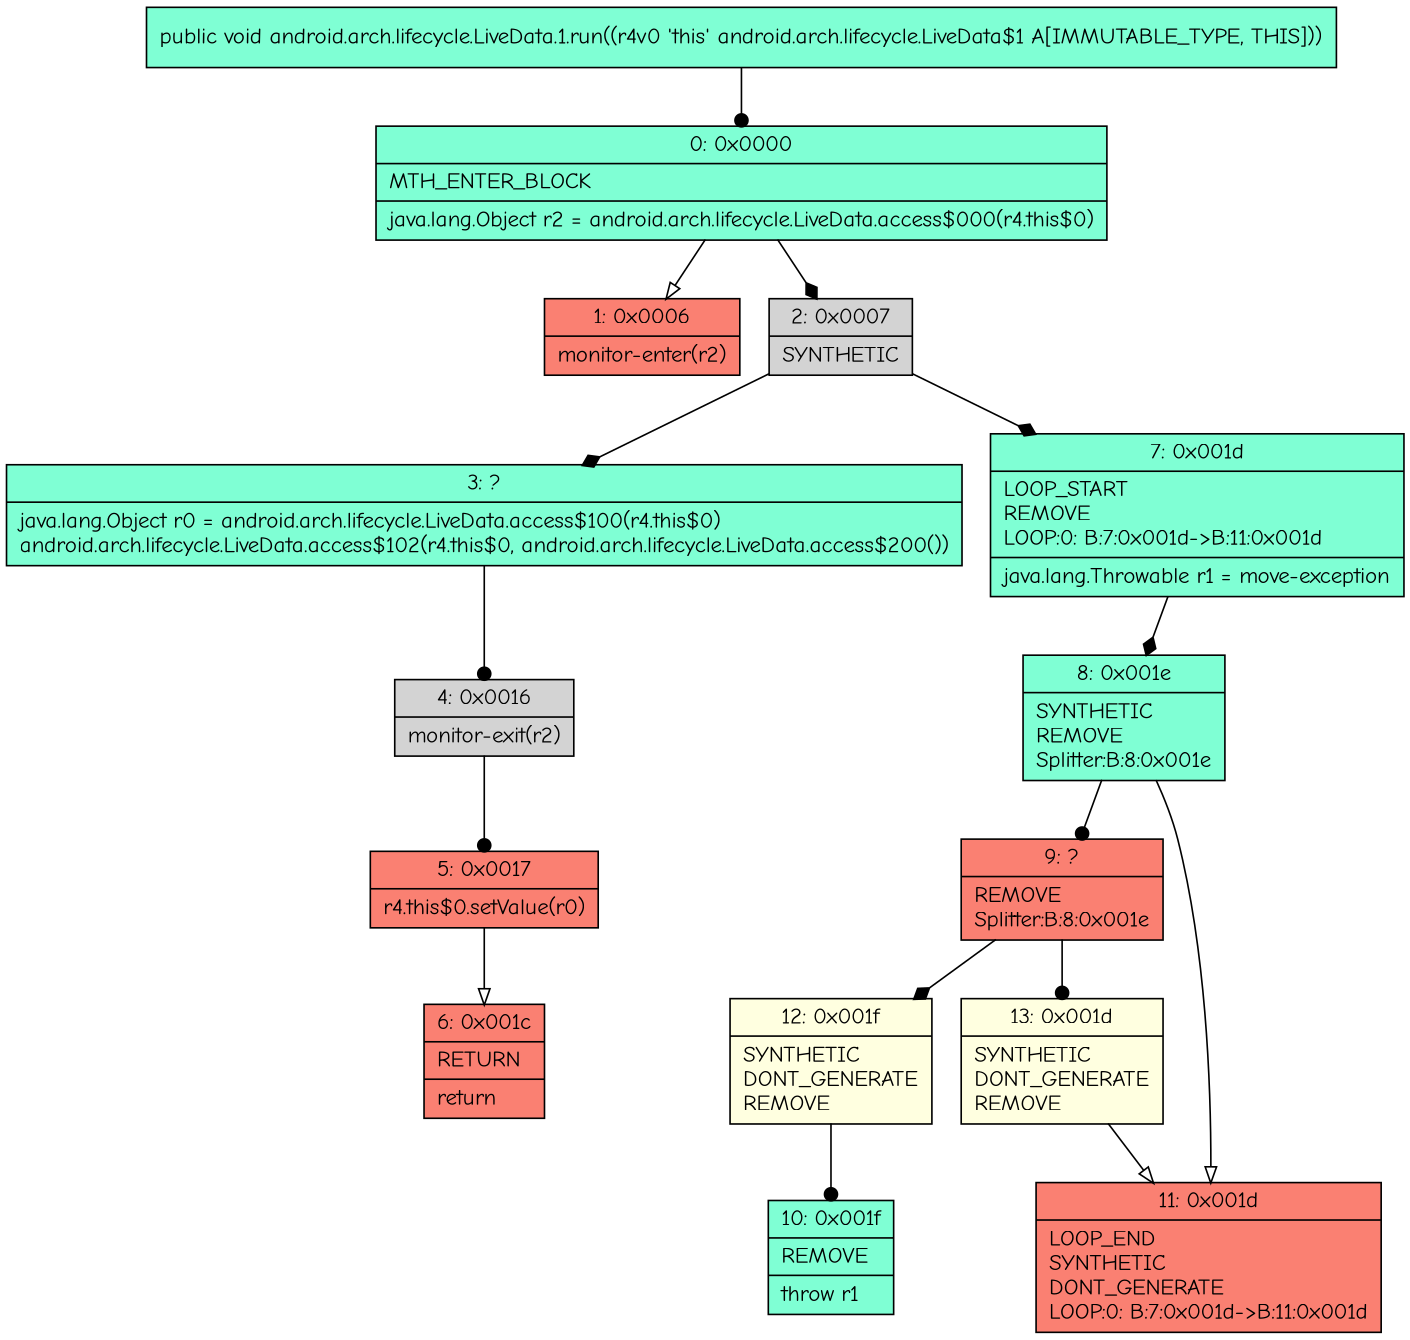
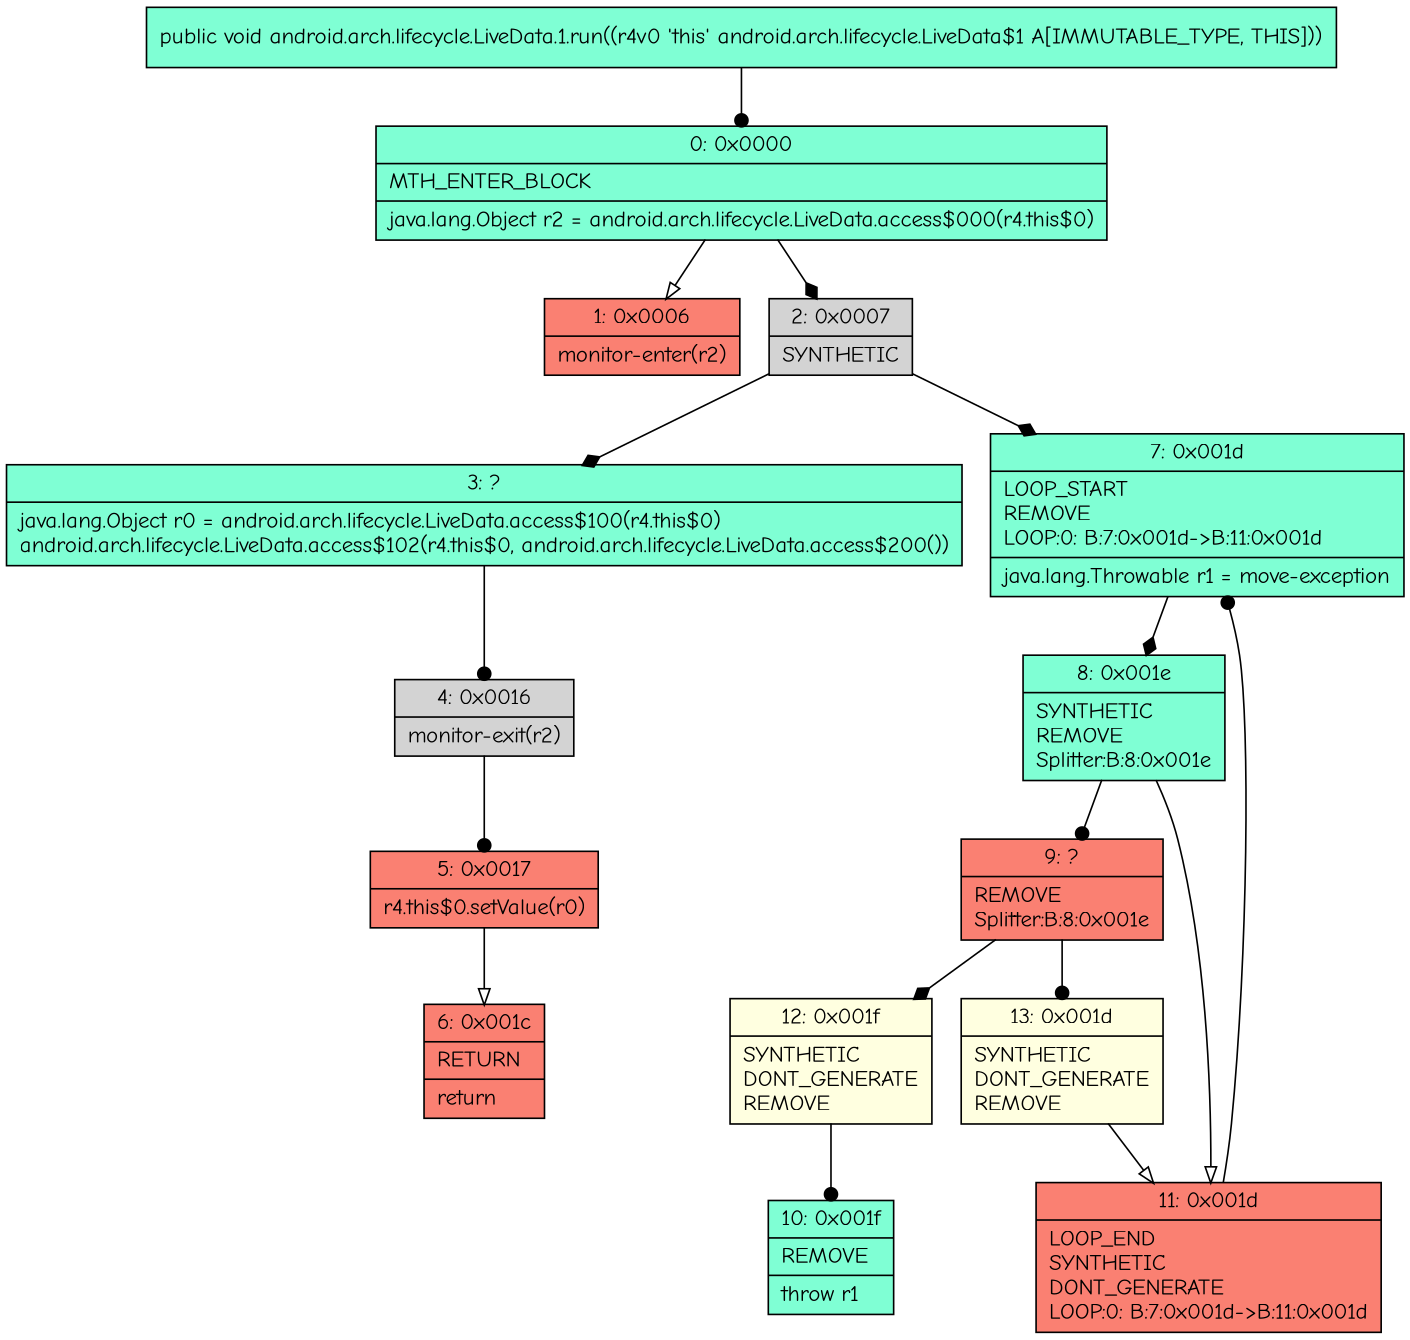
none -> (1245, 896)
